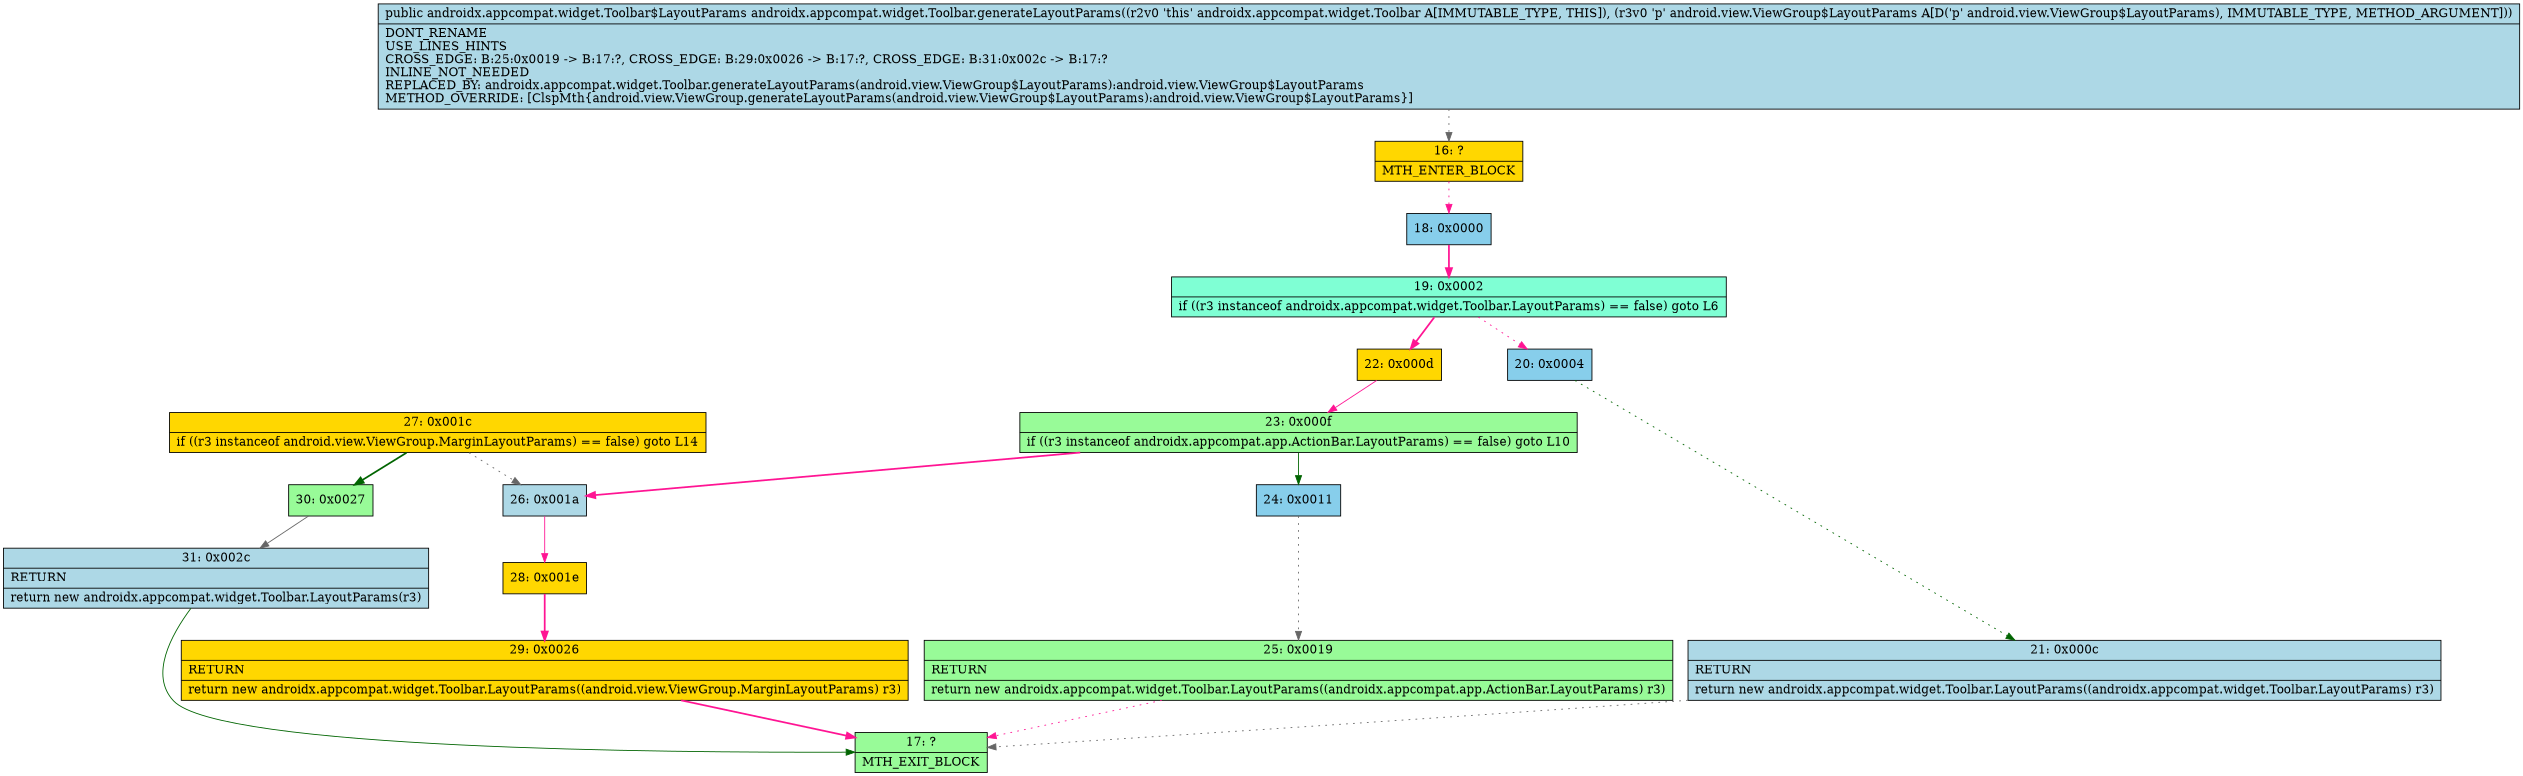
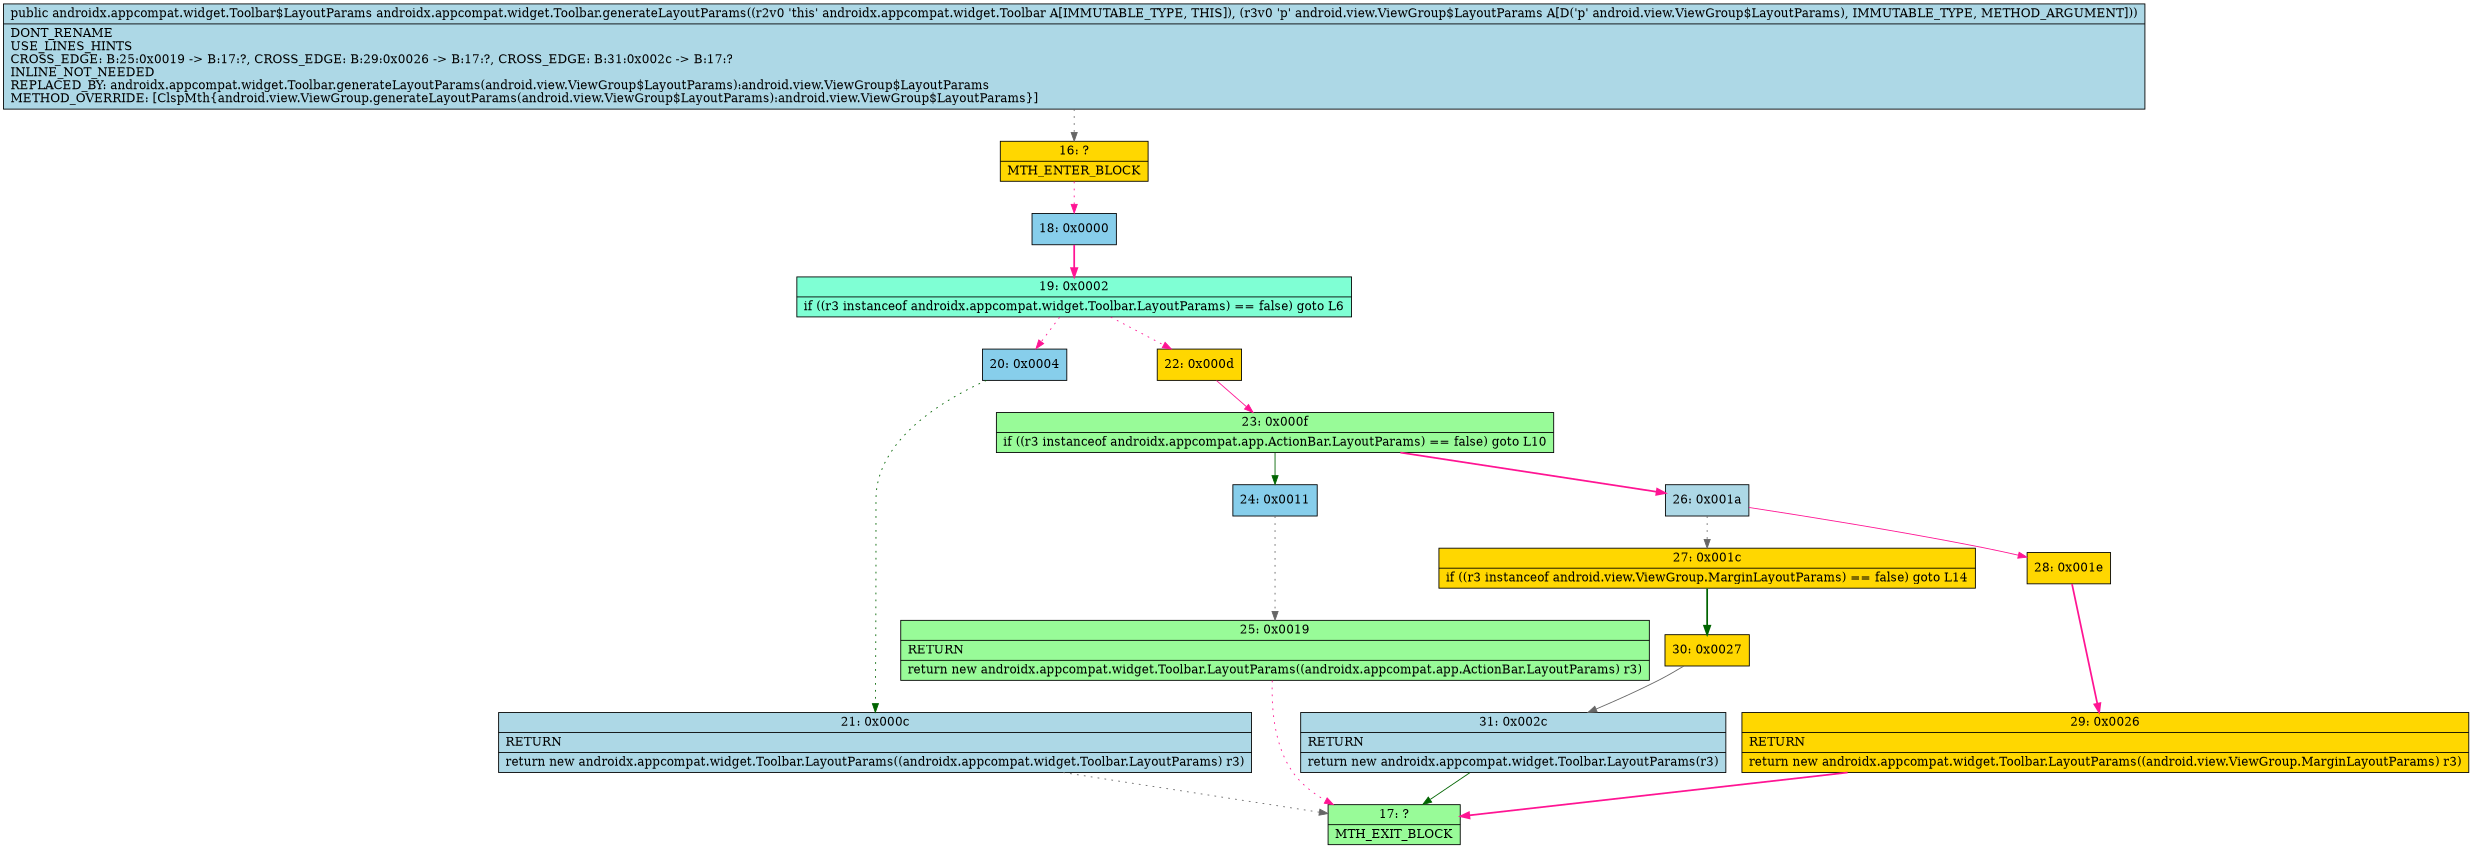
(1425, 330) -> (1137, 331)
(491, 466) -> (1707, 528)
(331, 500) -> (1707, 650)
